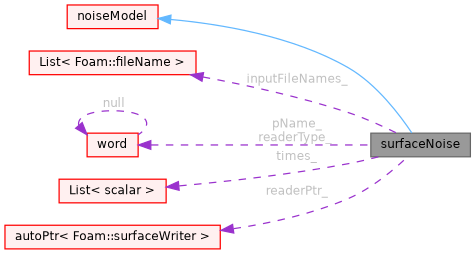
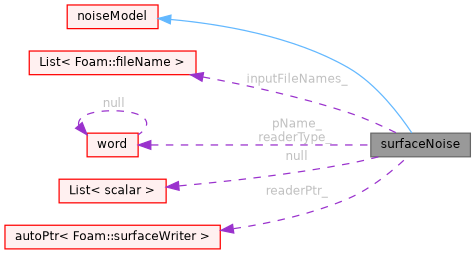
(296, 157) -> (296, 157)
